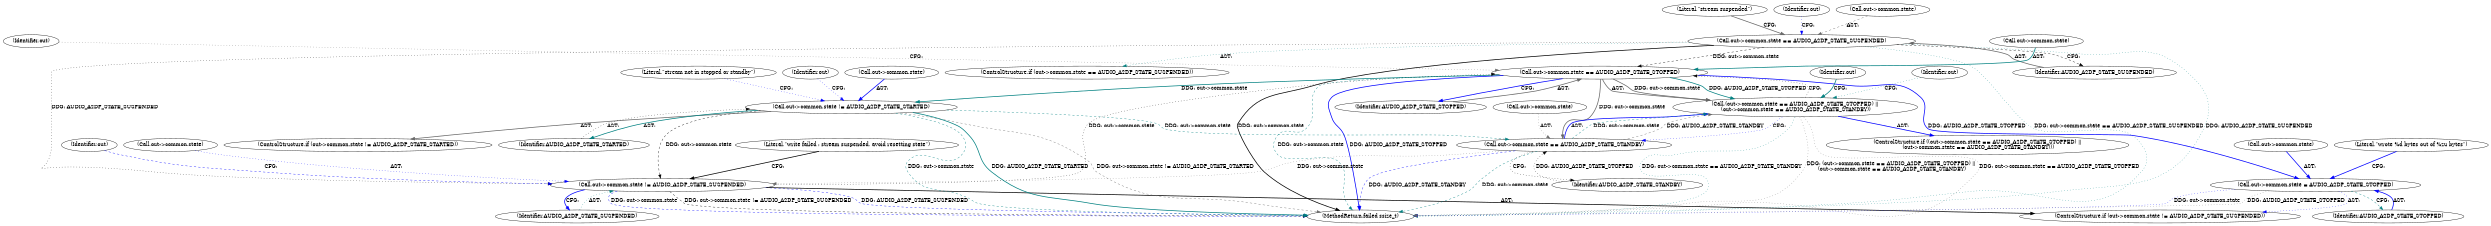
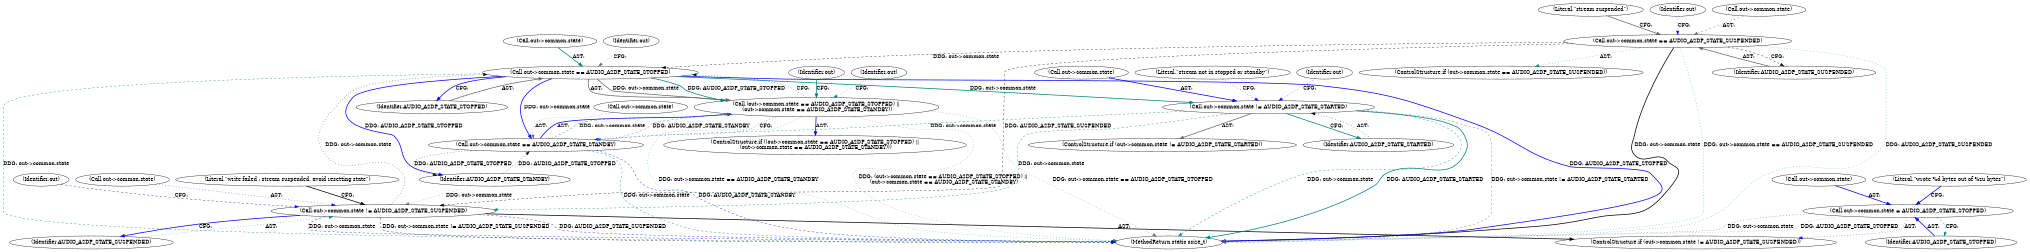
(510, 53) -> (1004, 123)
(1591, 116) -> (523, 100)
(691, 122) -> (886, 200)
(650, 126) -> (1338, 126)
(1984, 133) -> (359, 94)
(1520, 167) -> (463, 164)
(1143, 178) -> (441, 195)
(1360, 216) -> (1169, 242)
